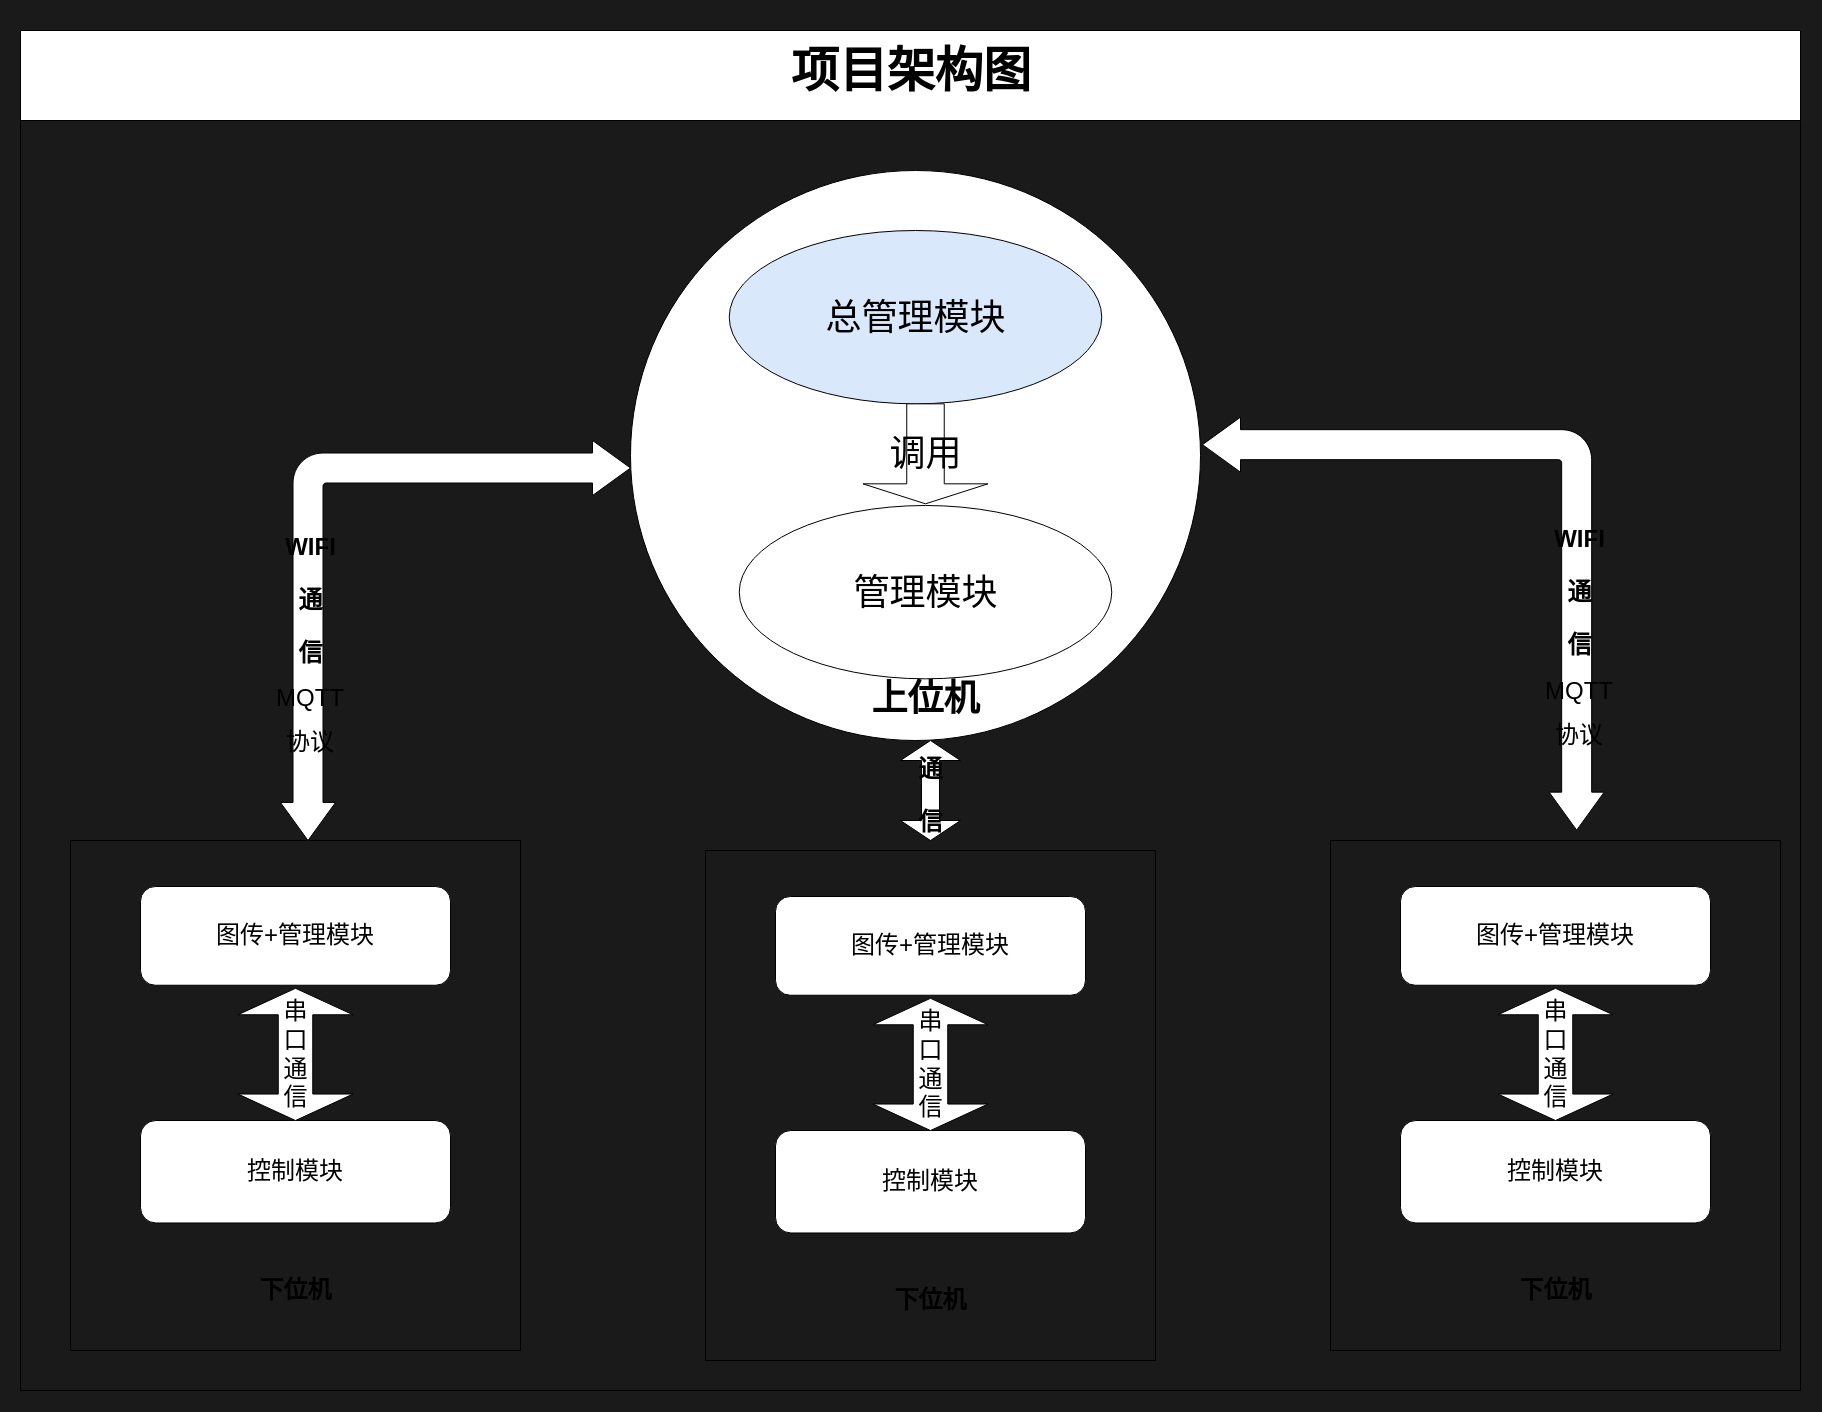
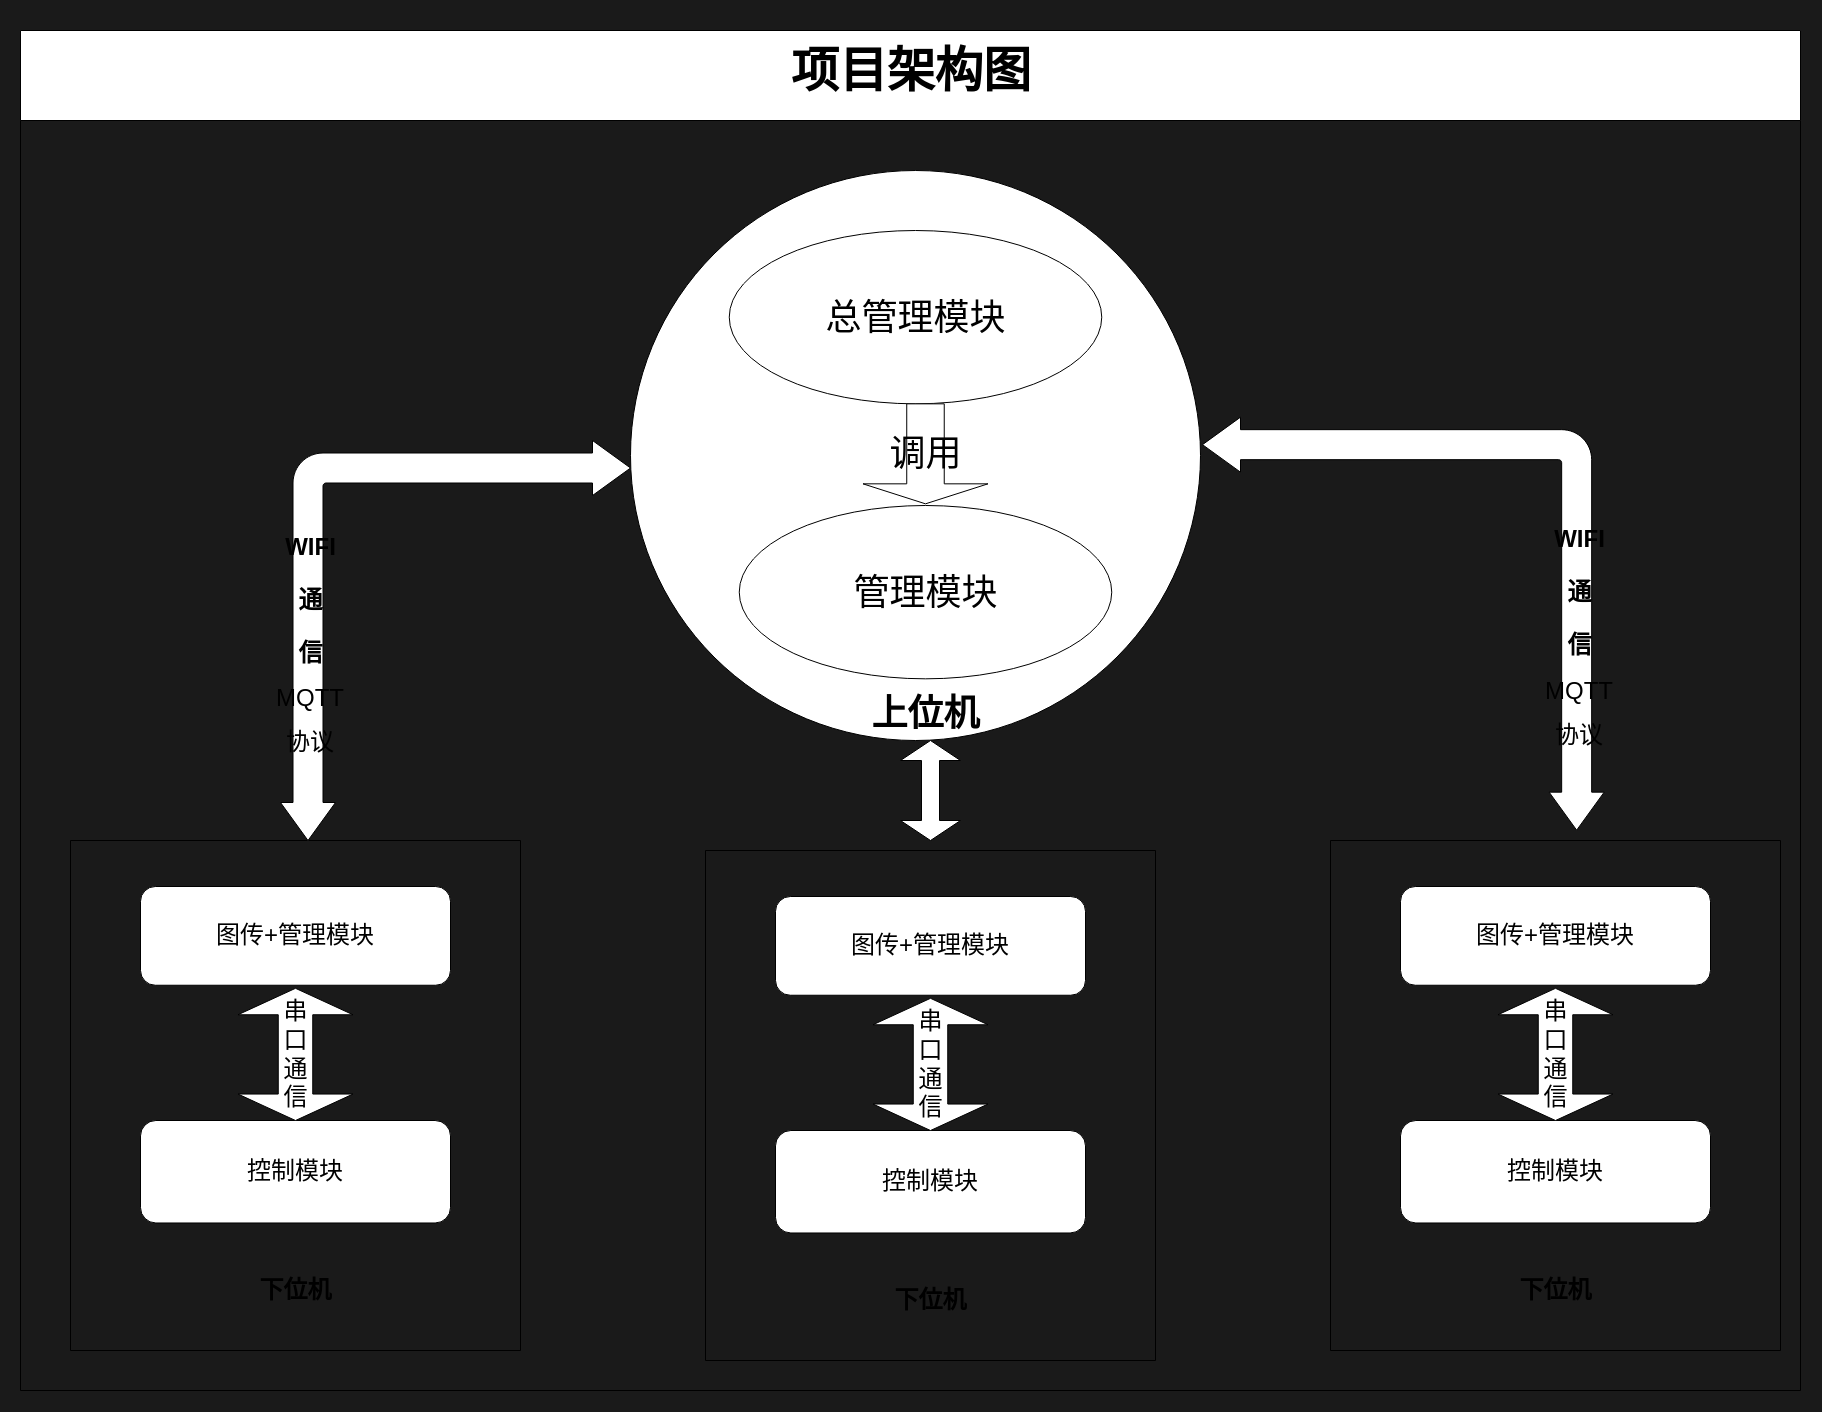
(916, 317) -> (916, 317)
(926, 699) -> (926, 714)
(931, 769) -> none
